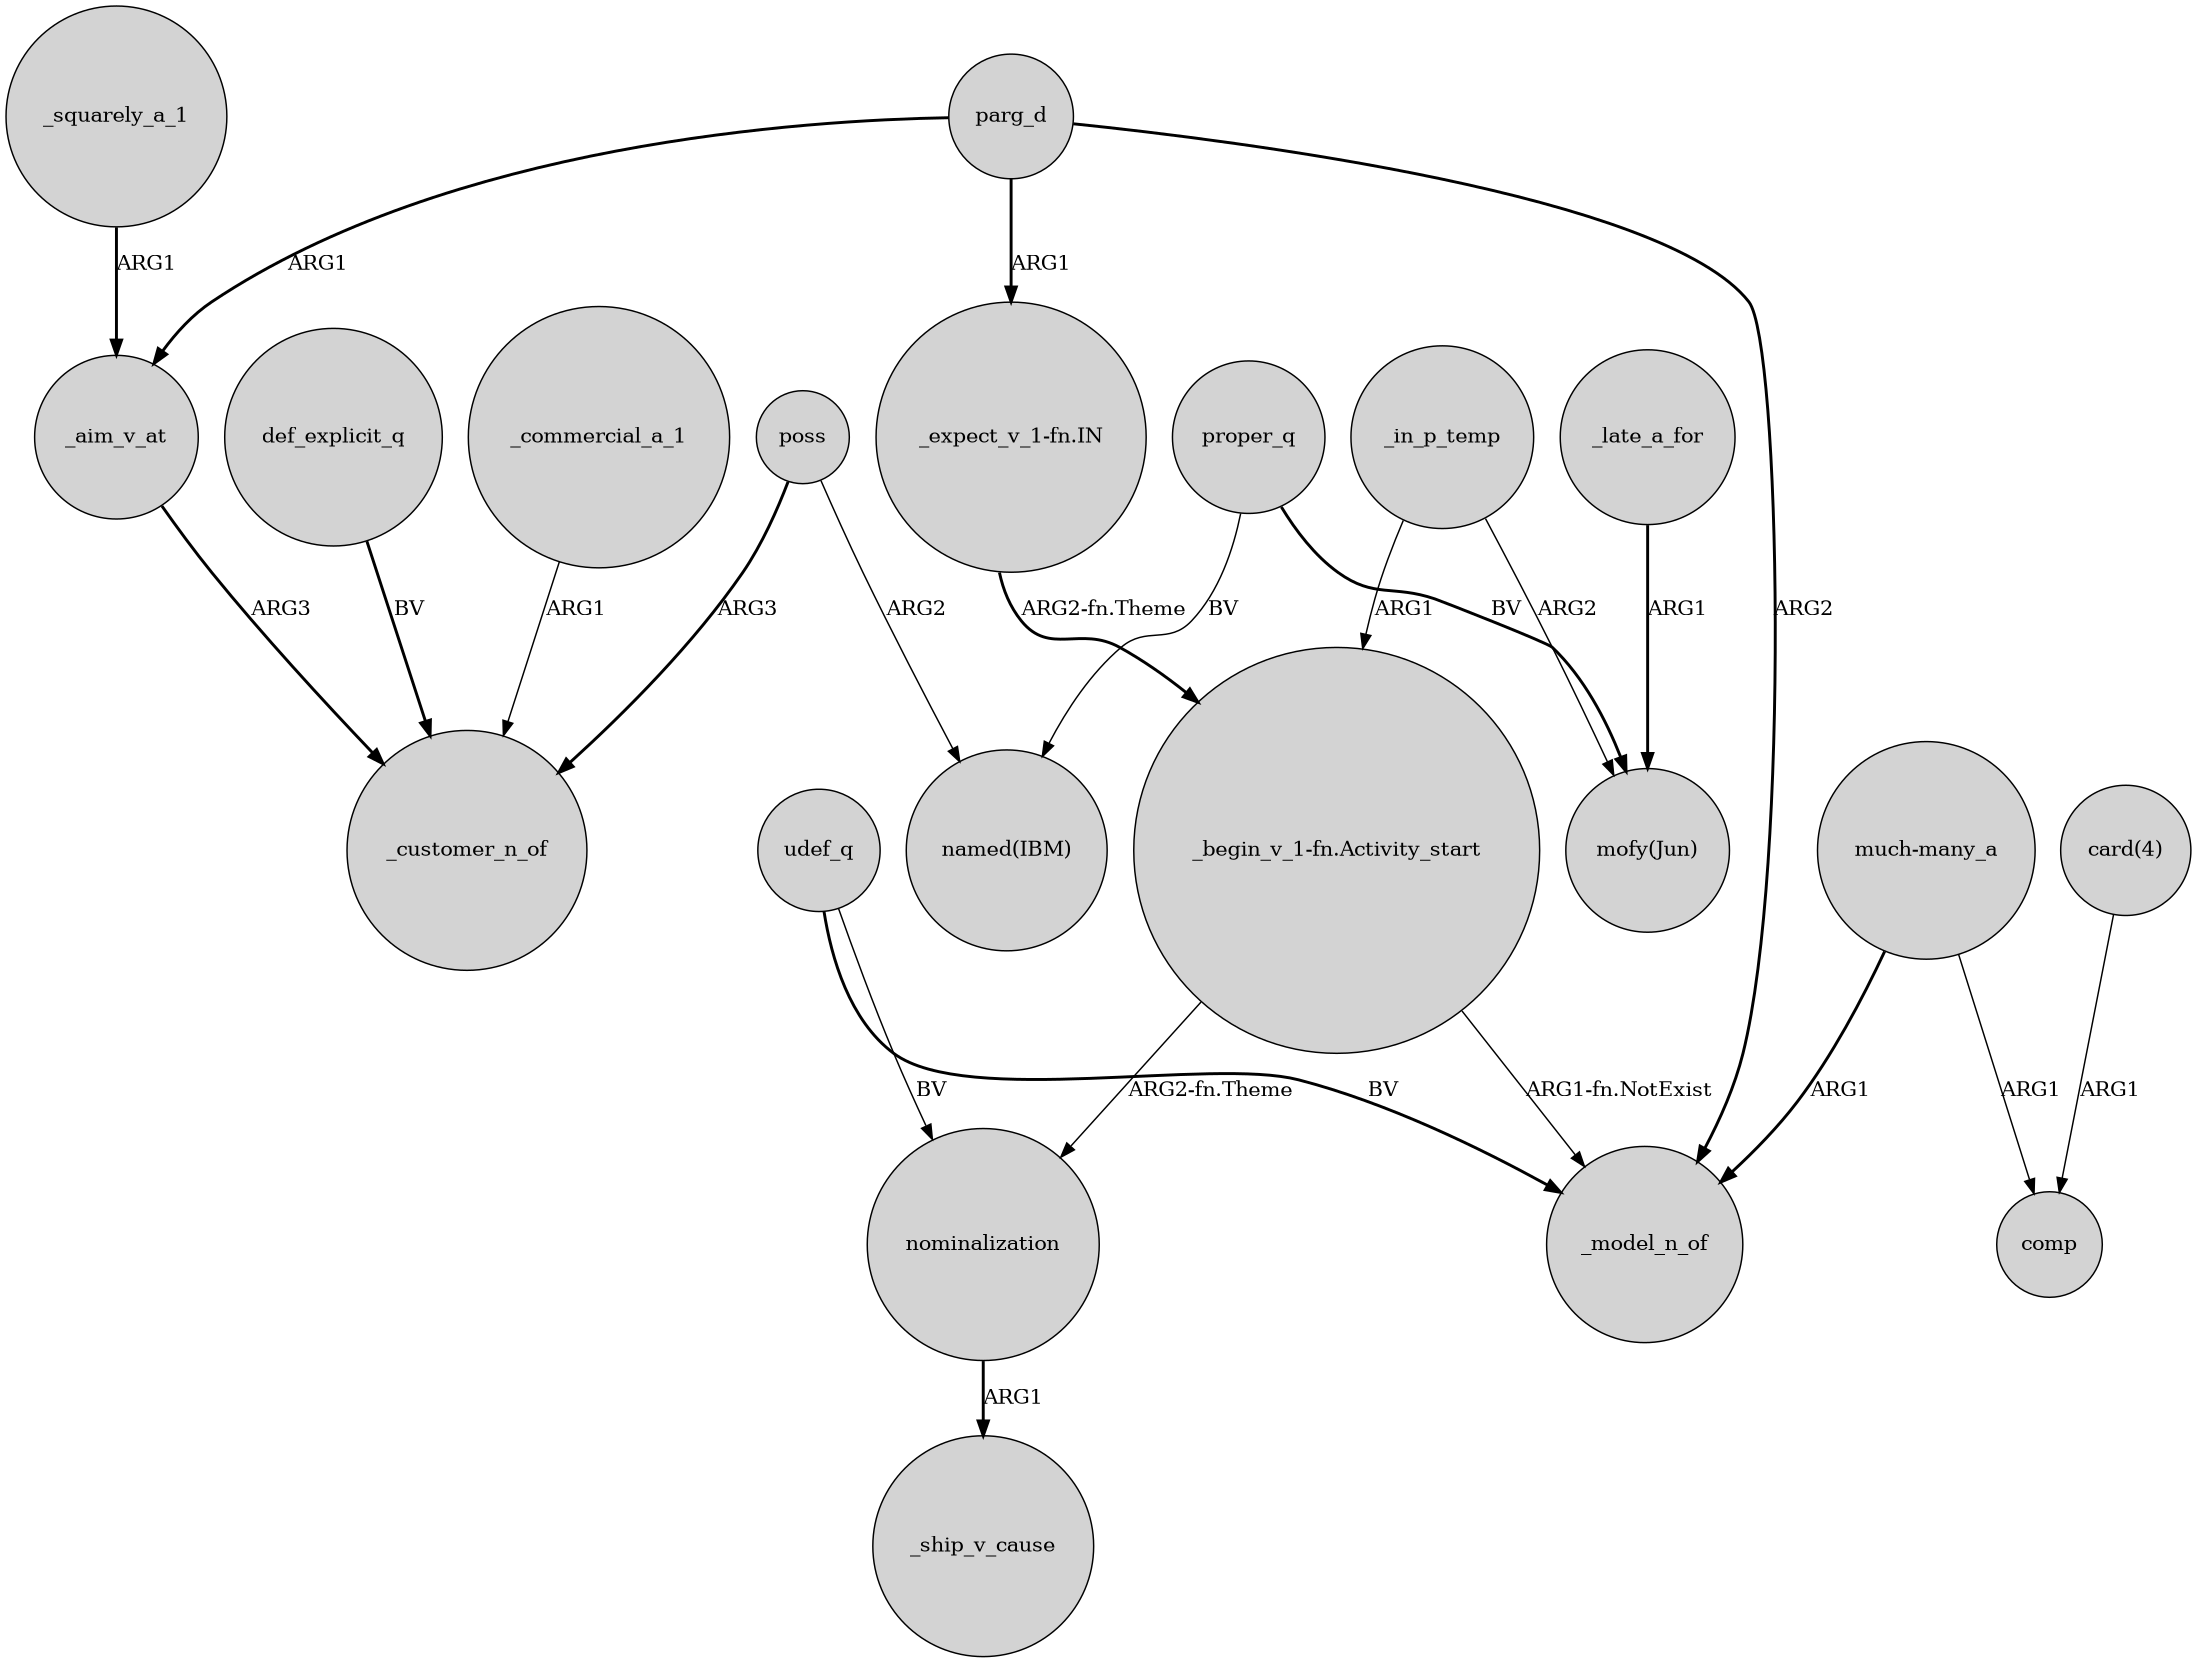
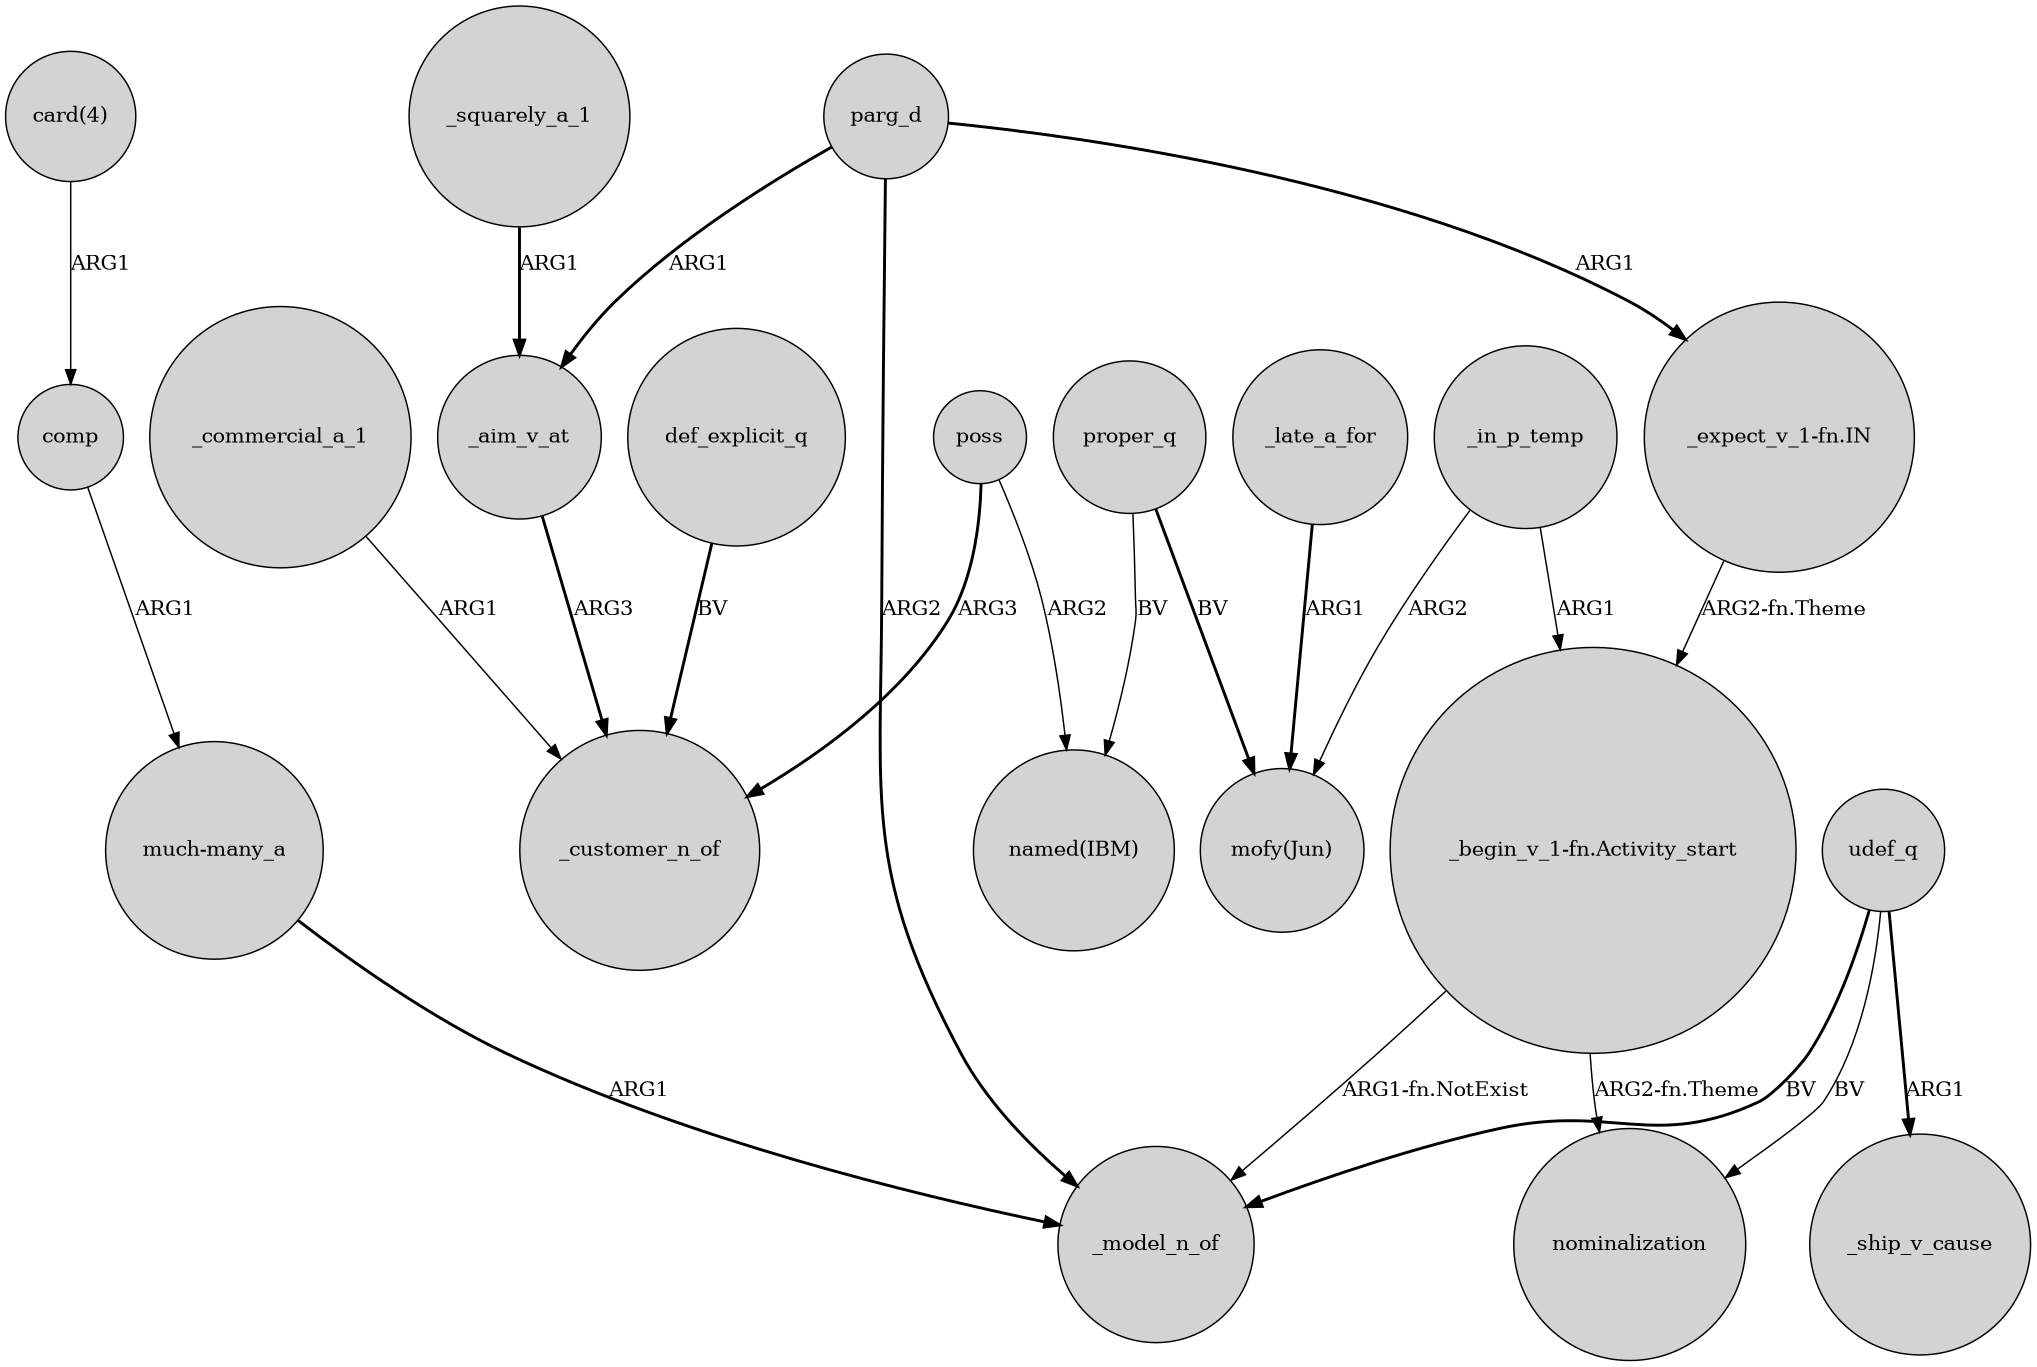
(1082, 639) -> (1703, 606)
(1994, 1067) -> (131, 610)
(983, 1391) -> (1899, 1015)
